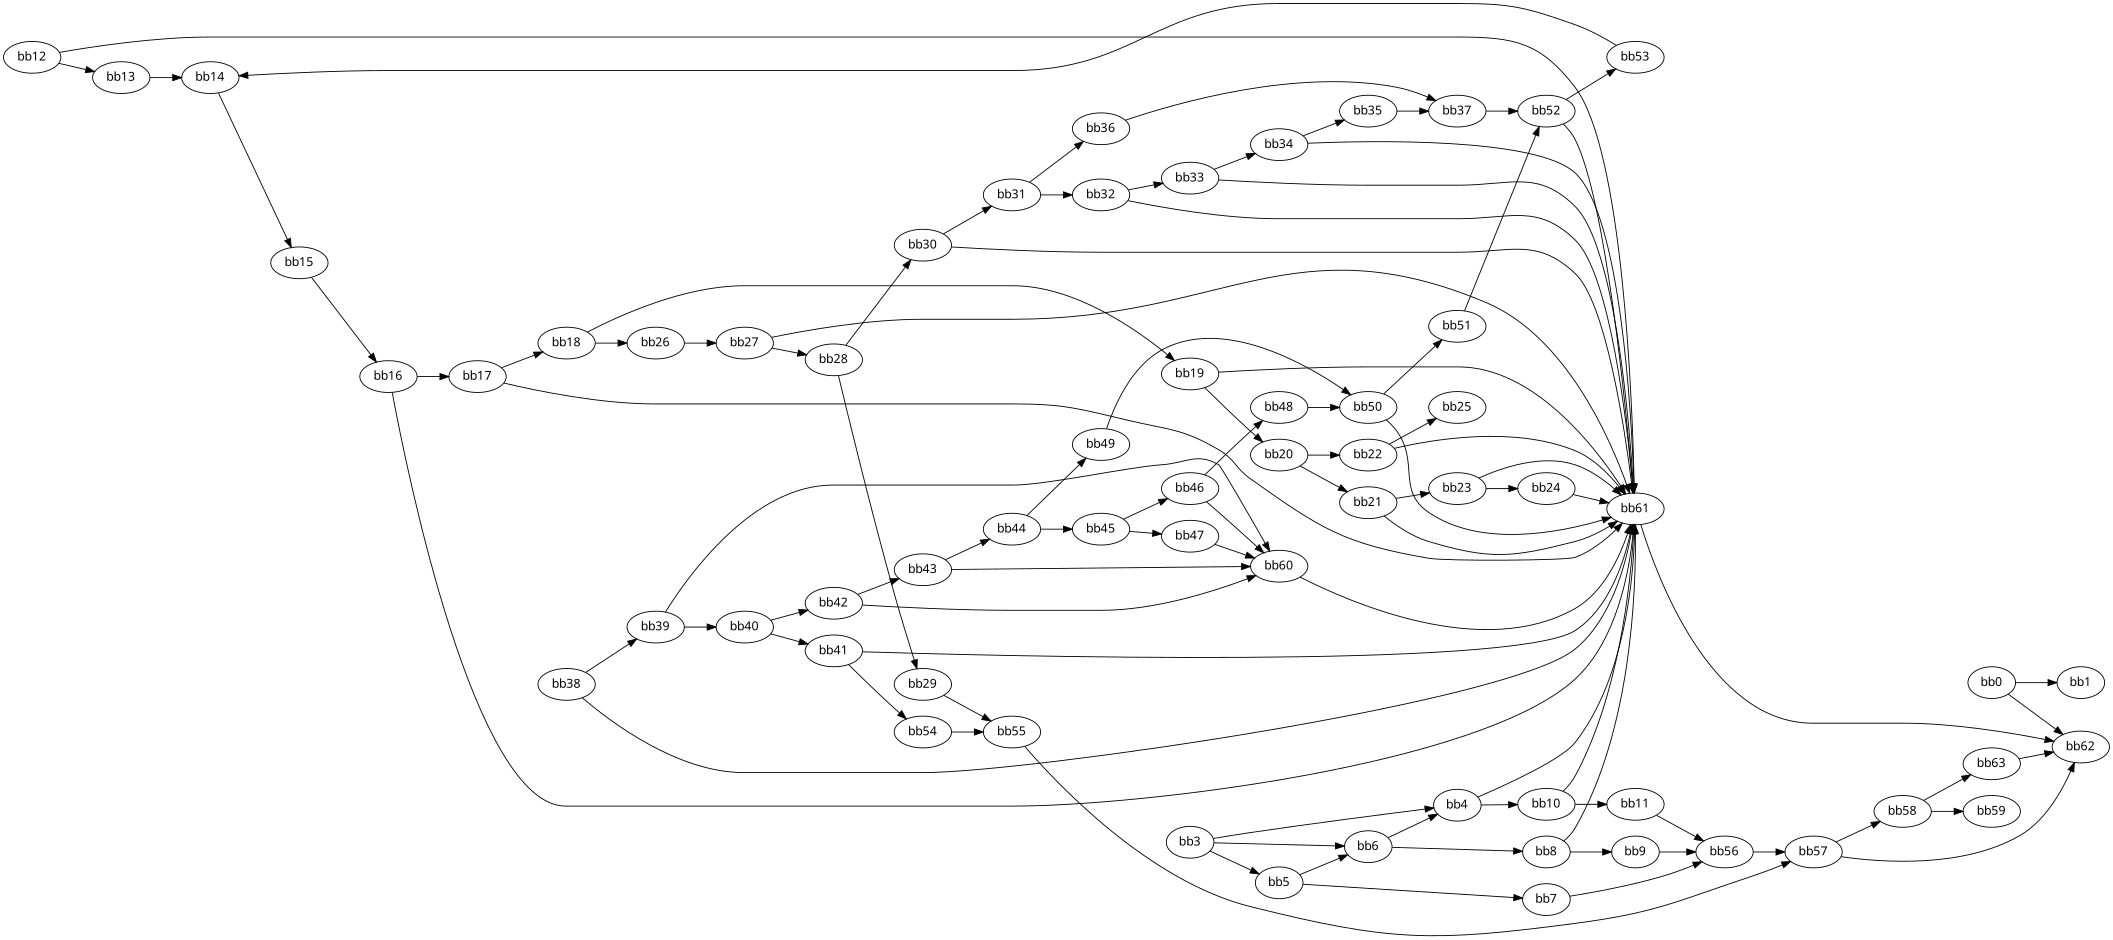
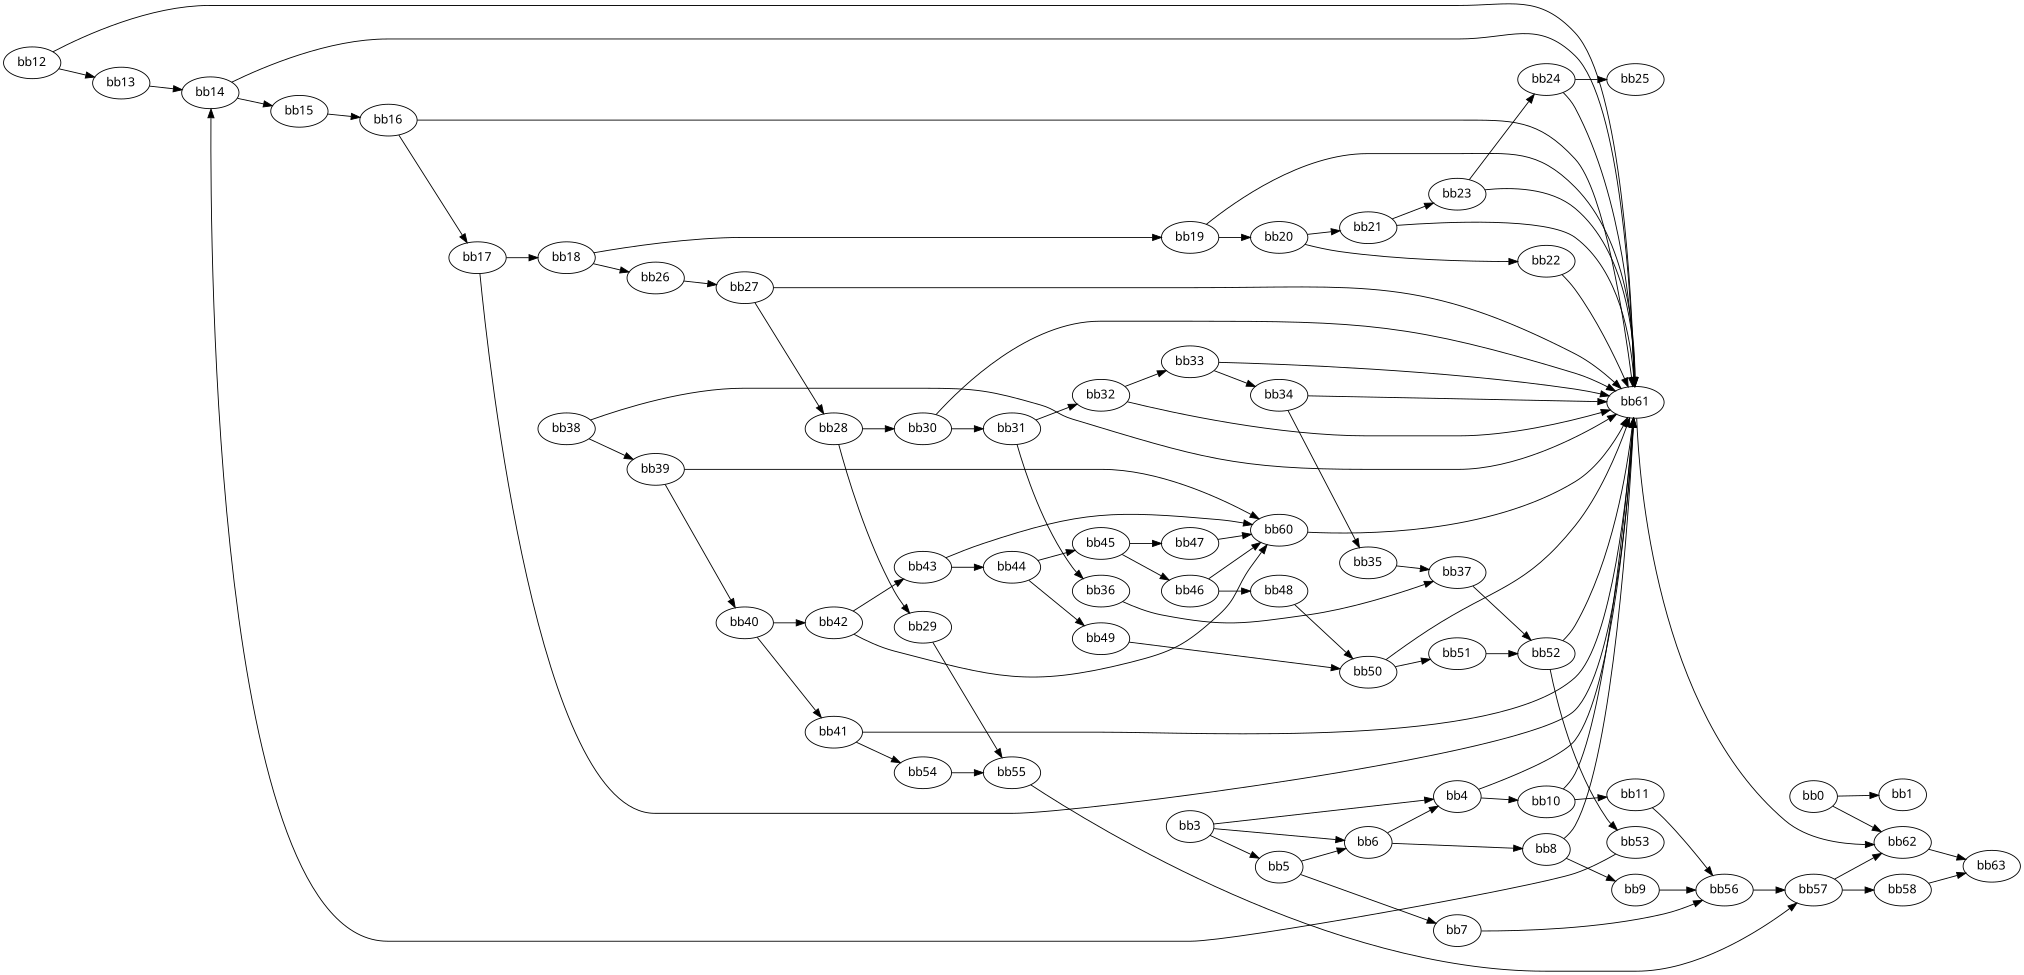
none -> (1068, 39)
(1409, 433) -> (1584, 80)
(2032, 756) -> (1943, 853)
(1992, 811) -> none
